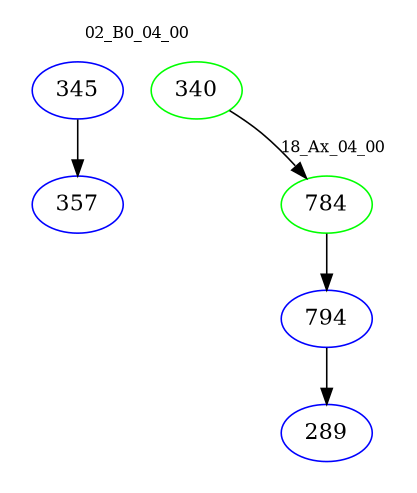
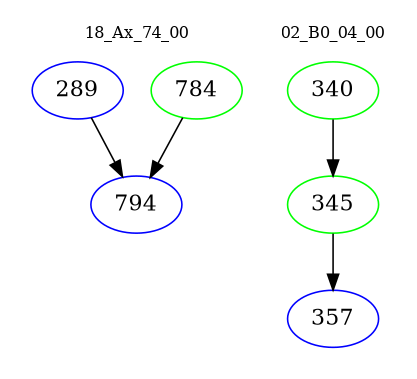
(78, 90) -> (333, 205)
(333, 148) -> (137, 34)
(279, 149) -> (333, 140)
(327, 368) -> (103, 140)
